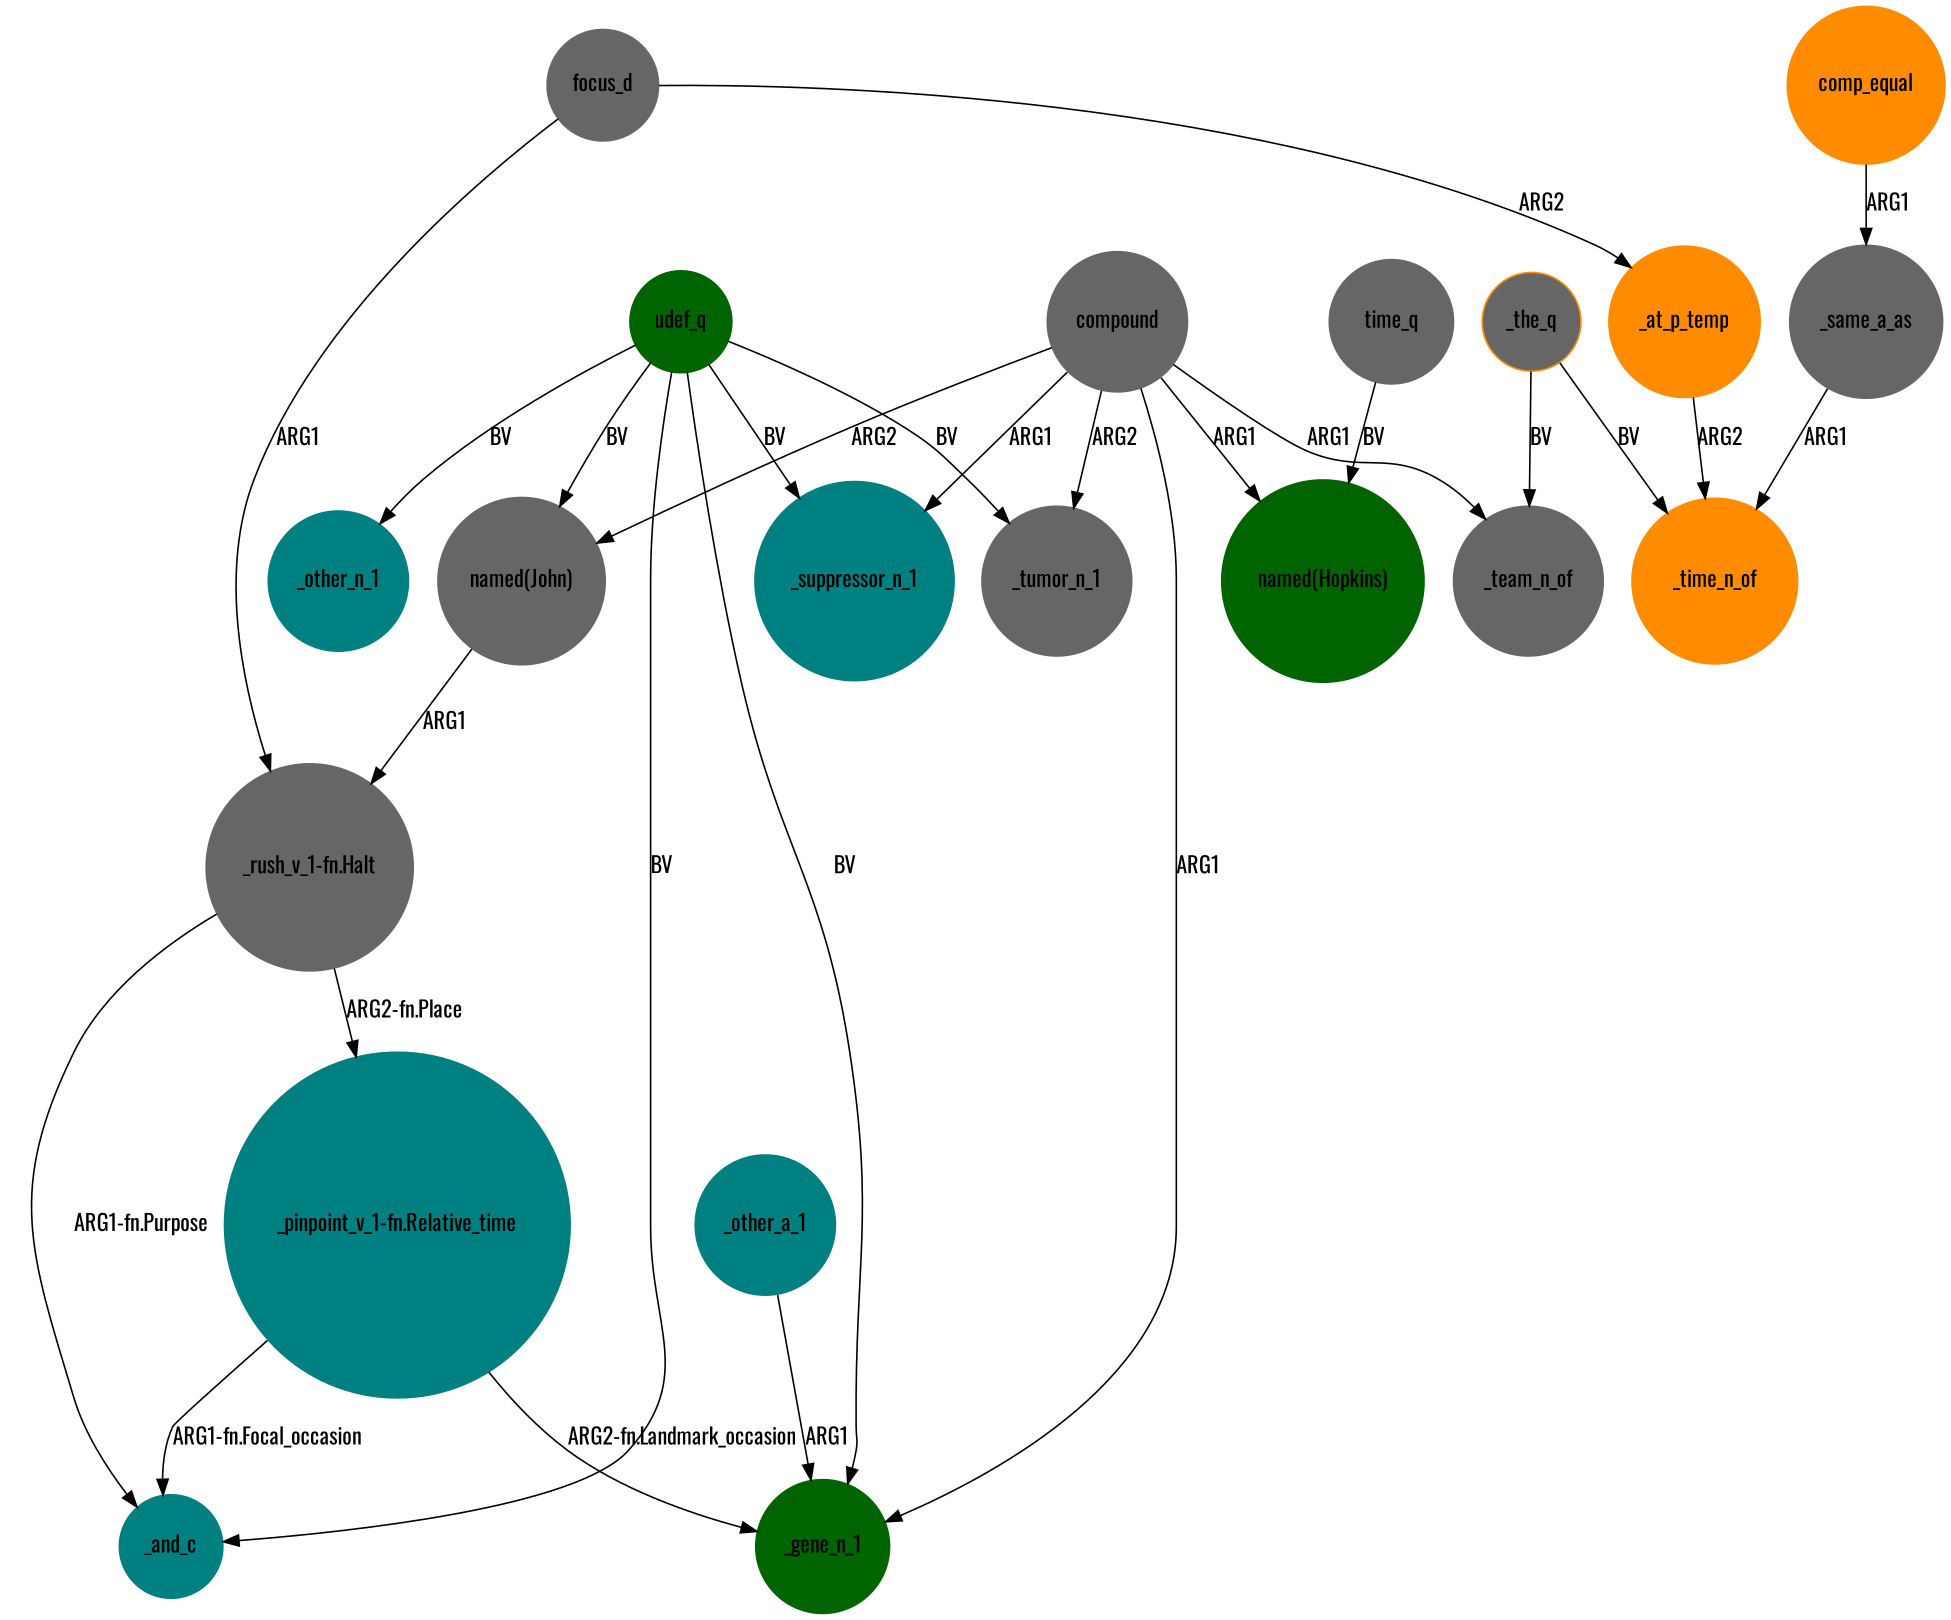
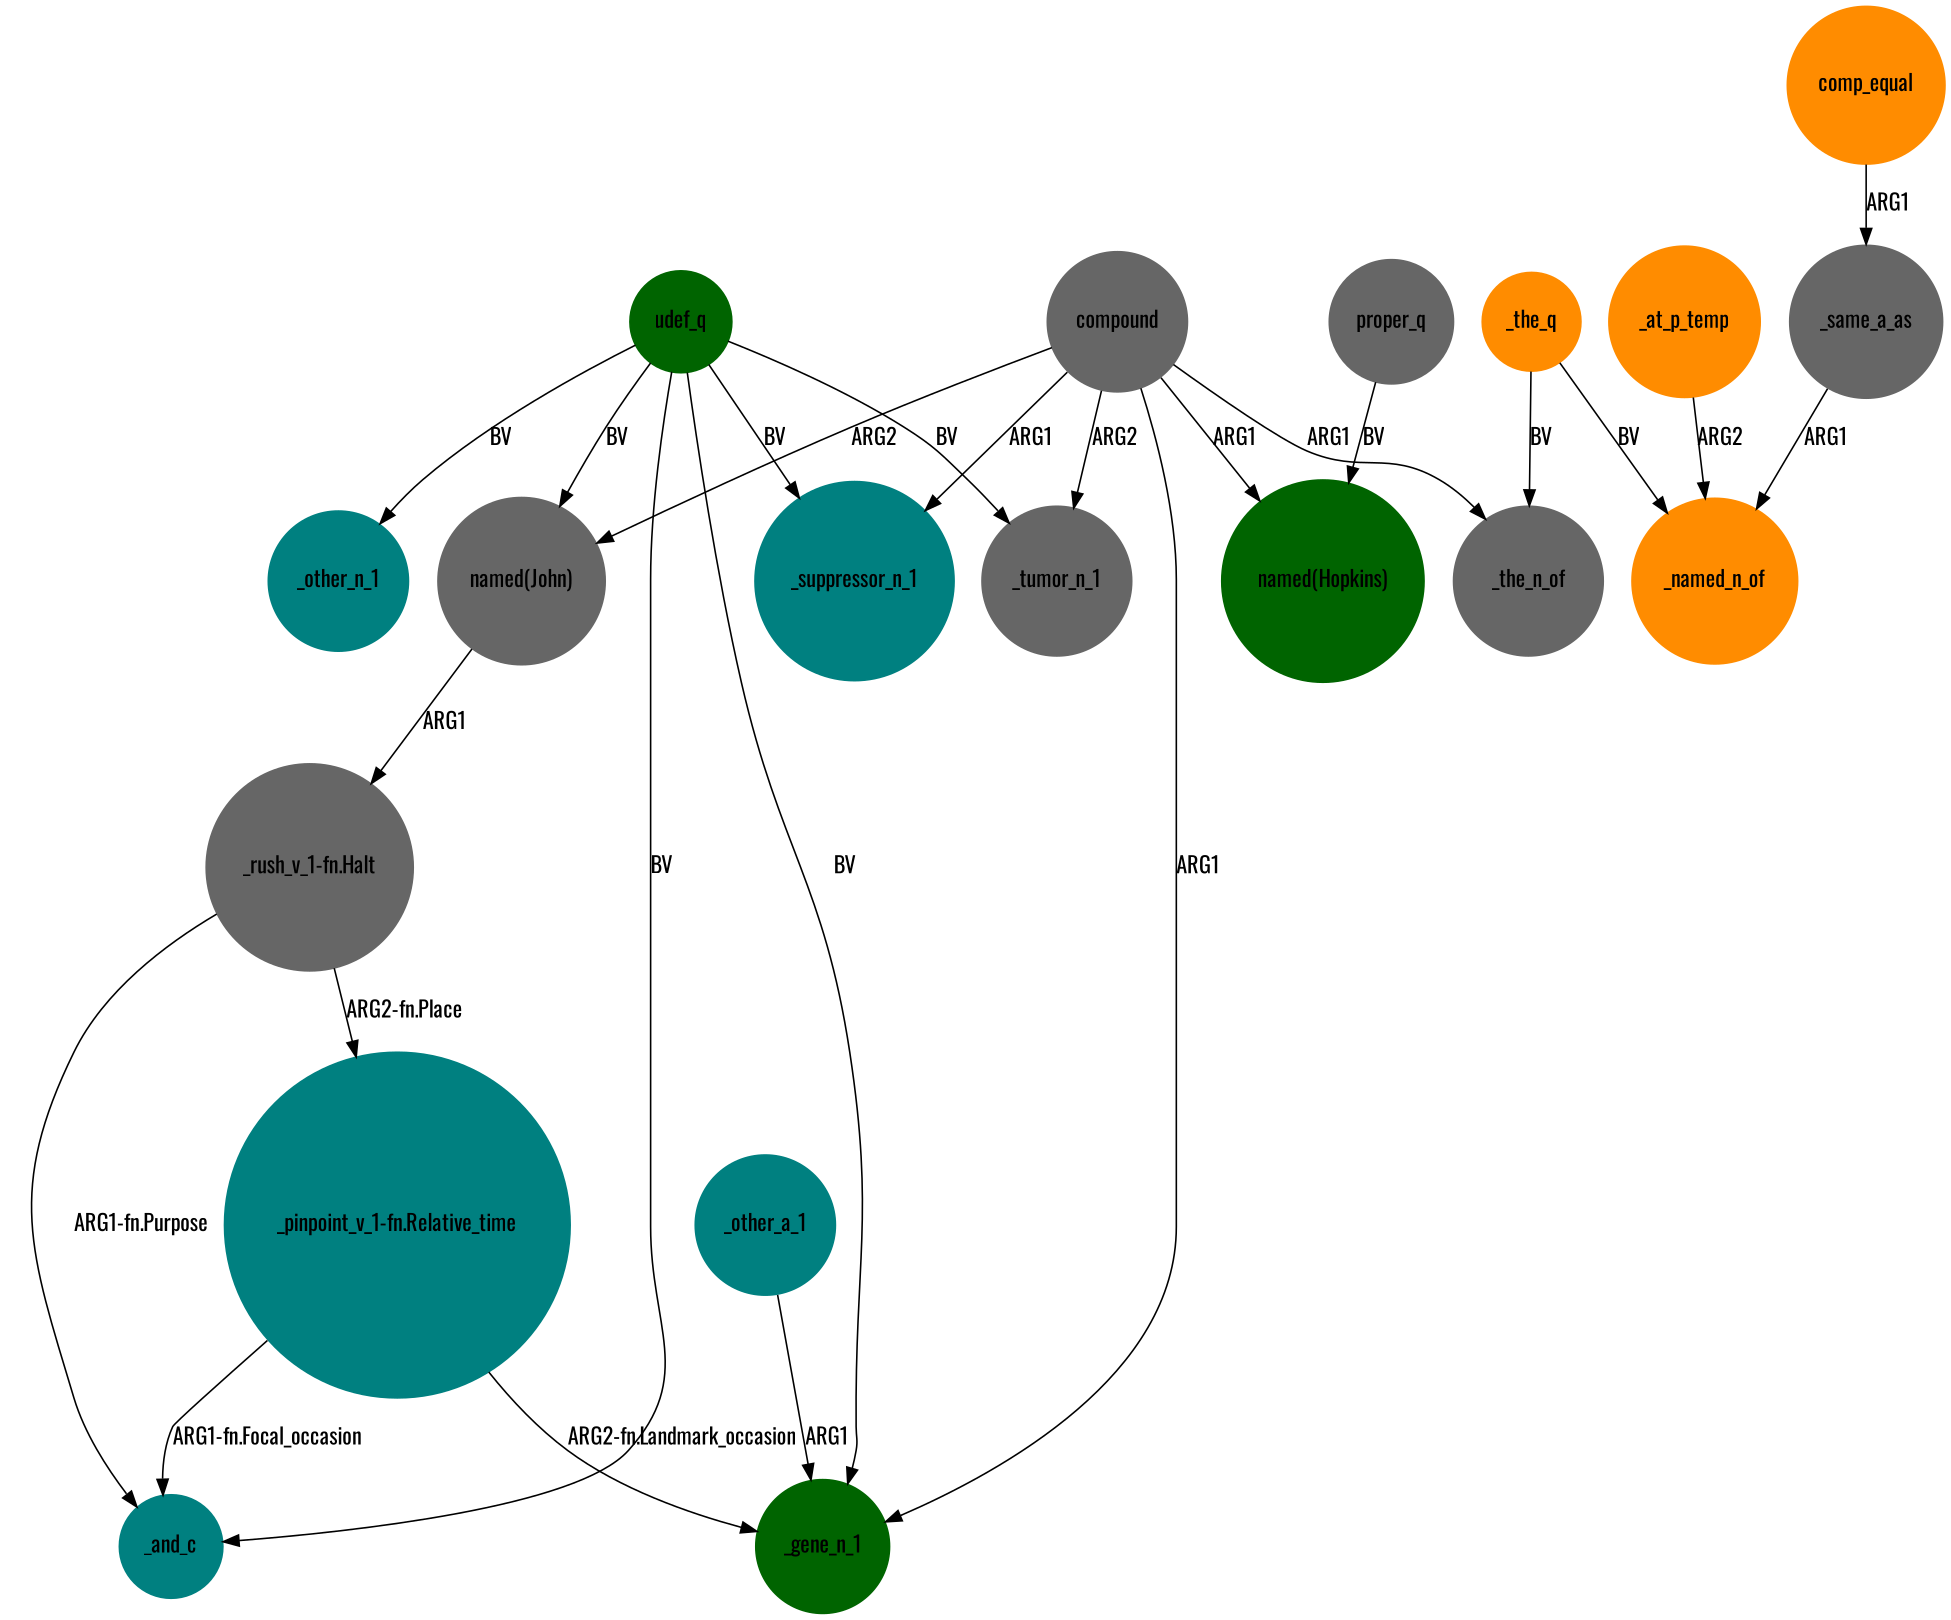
(603, 85) -> none
(1391, 322) -> (1391, 322)
(1532, 322) -> (1532, 322)
(1528, 581) -> (1528, 581)
(1715, 581) -> (1715, 581)
